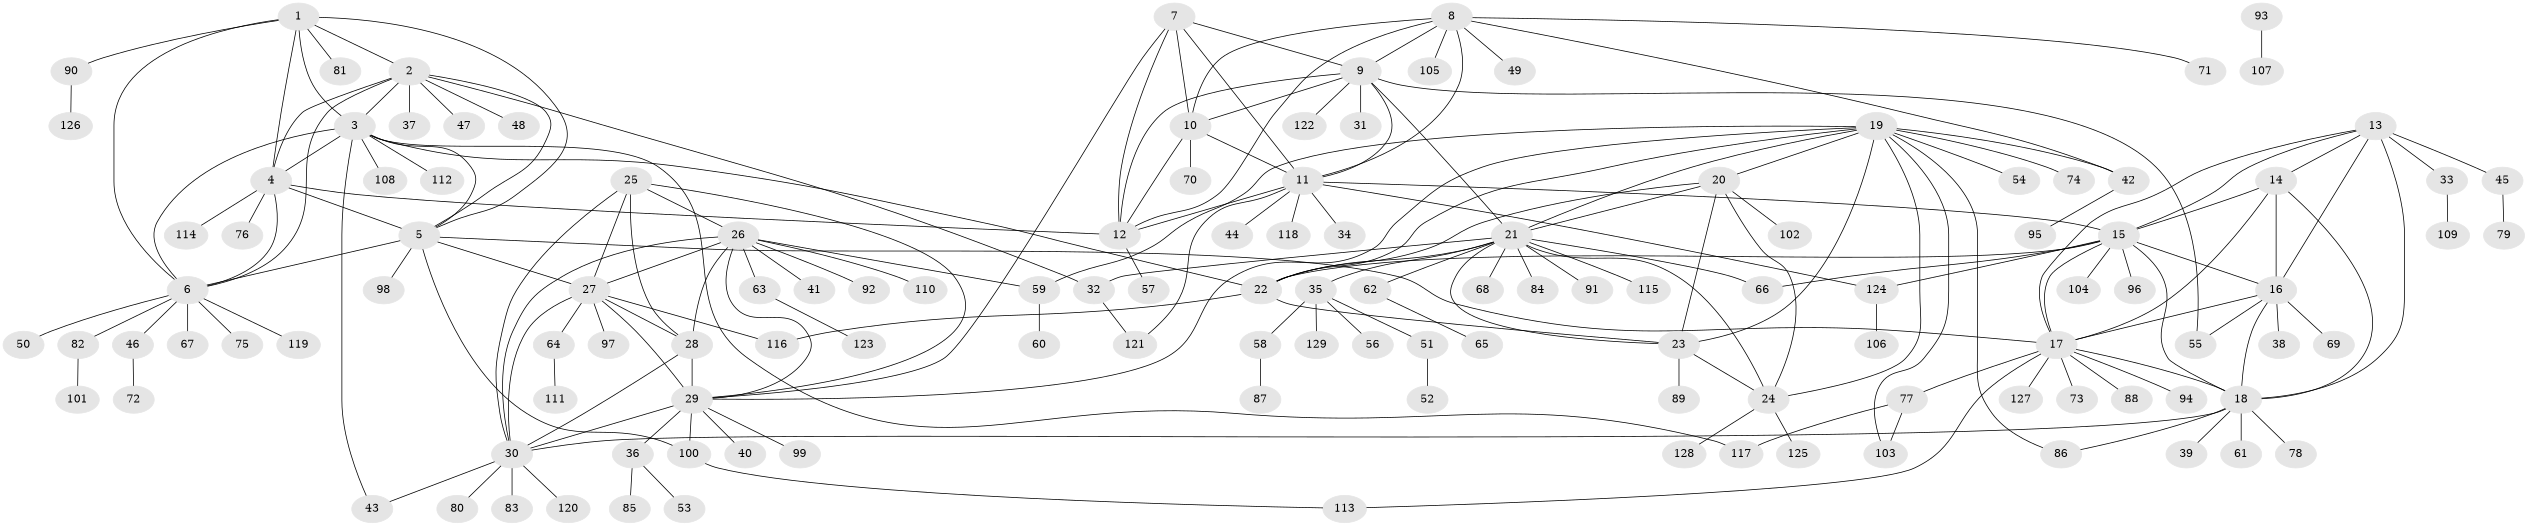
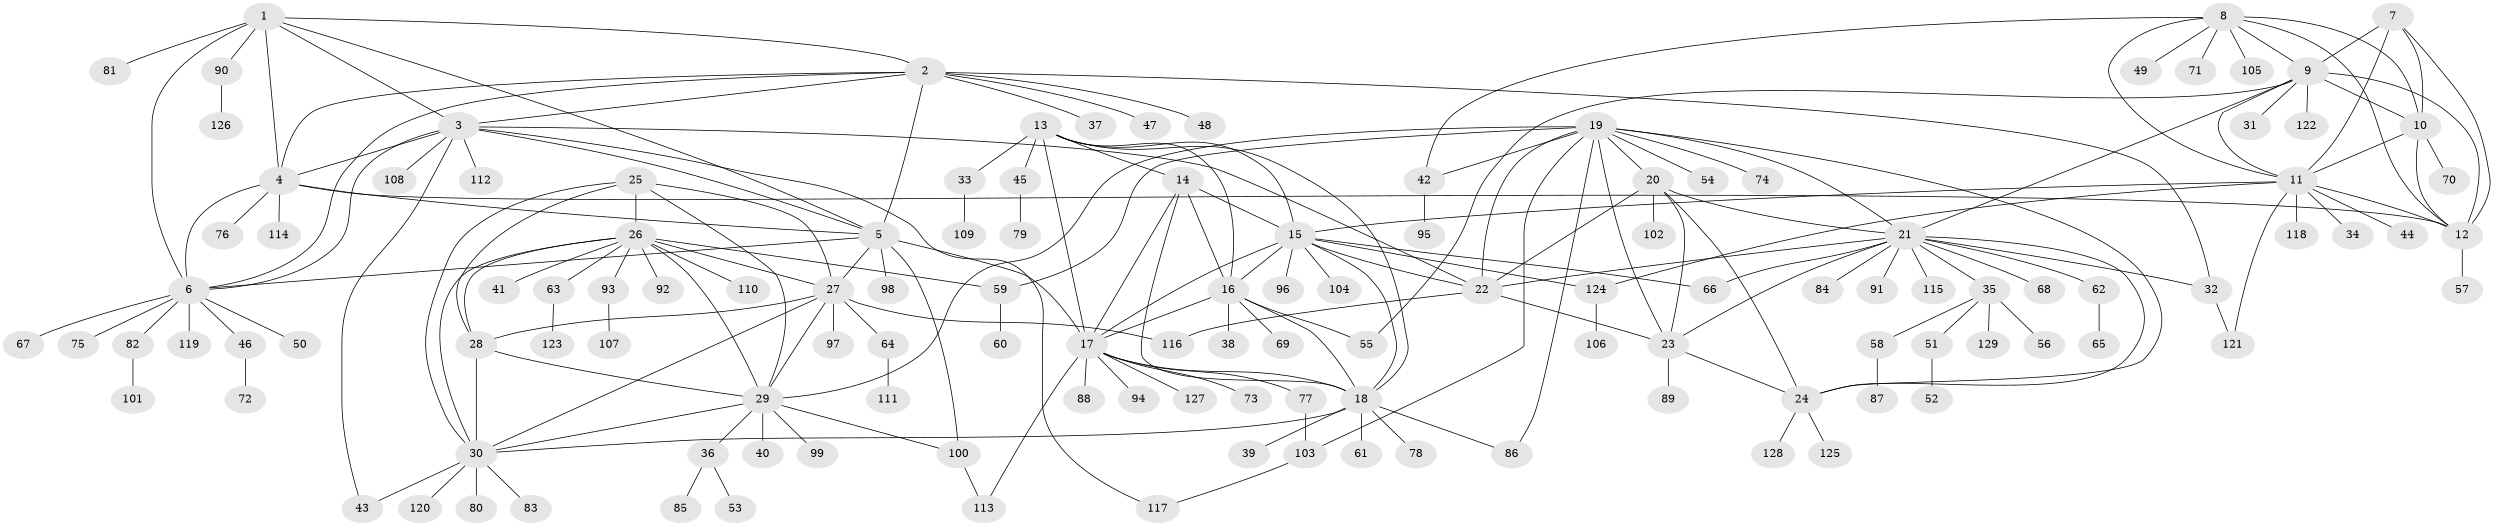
none -> (622, 263)
(994, 295) -> none
(1822, 423) -> (1233, 484)
